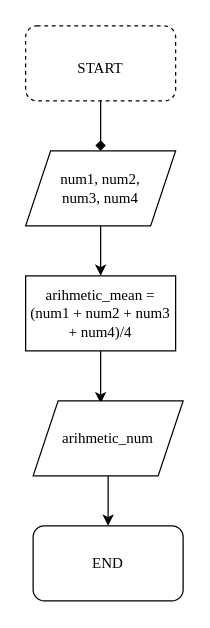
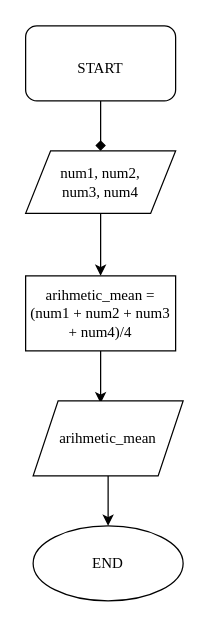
(101, 63) -> (101, 63)
(101, 188) -> (101, 182)
(108, 438) -> (108, 438)
(108, 563) -> (108, 563)
